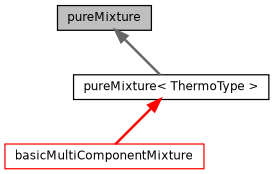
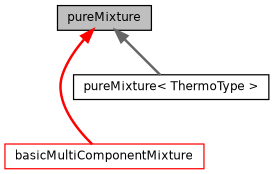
(133, 126) -> (61, 93)
